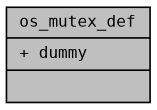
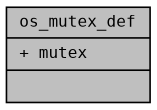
(54, 53) -> (54, 53)
